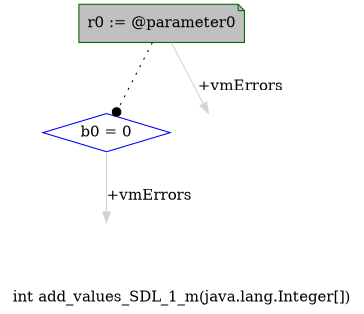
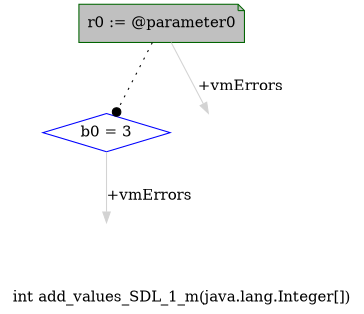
(107, 133) -> (107, 133)
